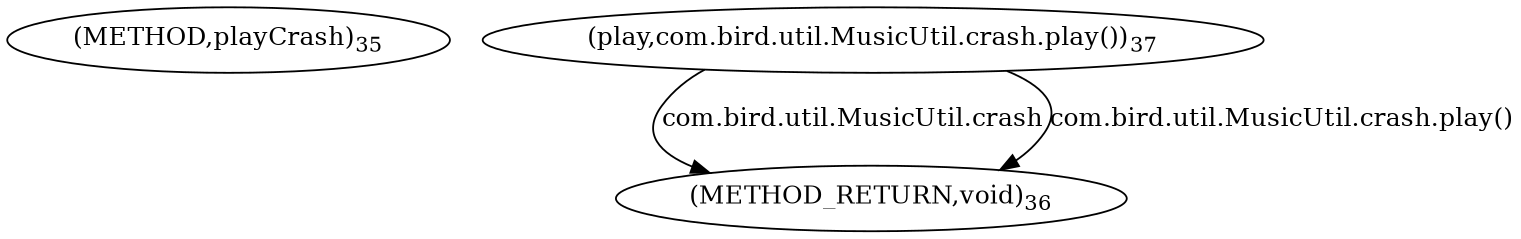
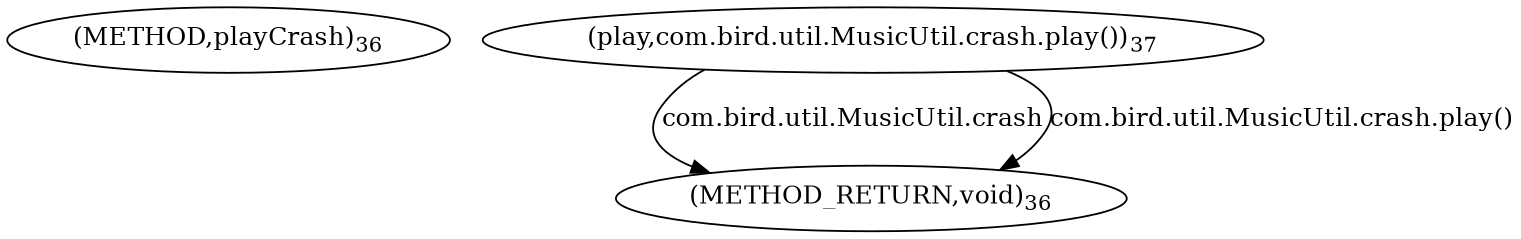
(370, 37) -> (370, 37)
